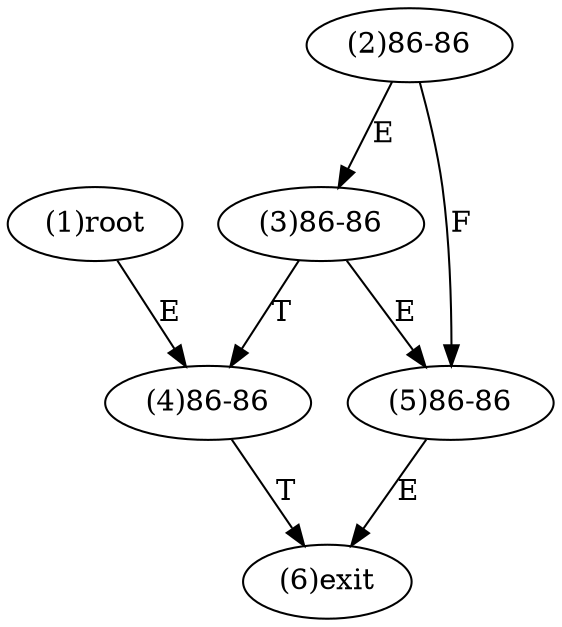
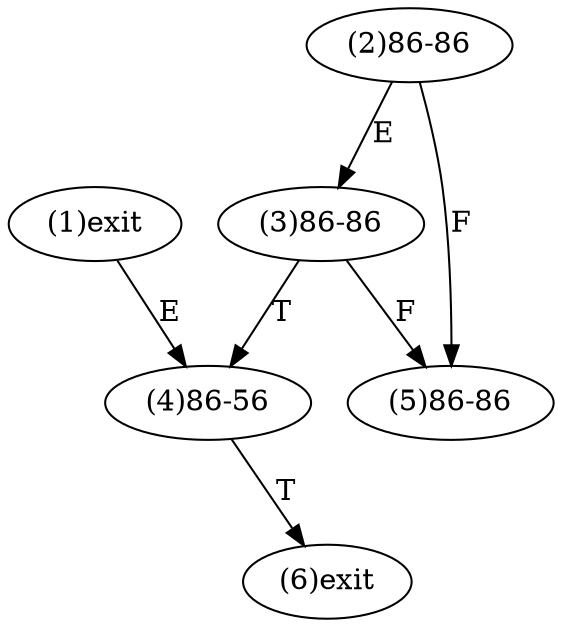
(95, 224) -> (95, 224)
(405, 313) -> (405, 313)
(208, 403) -> (208, 403)
(395, 484) -> none
